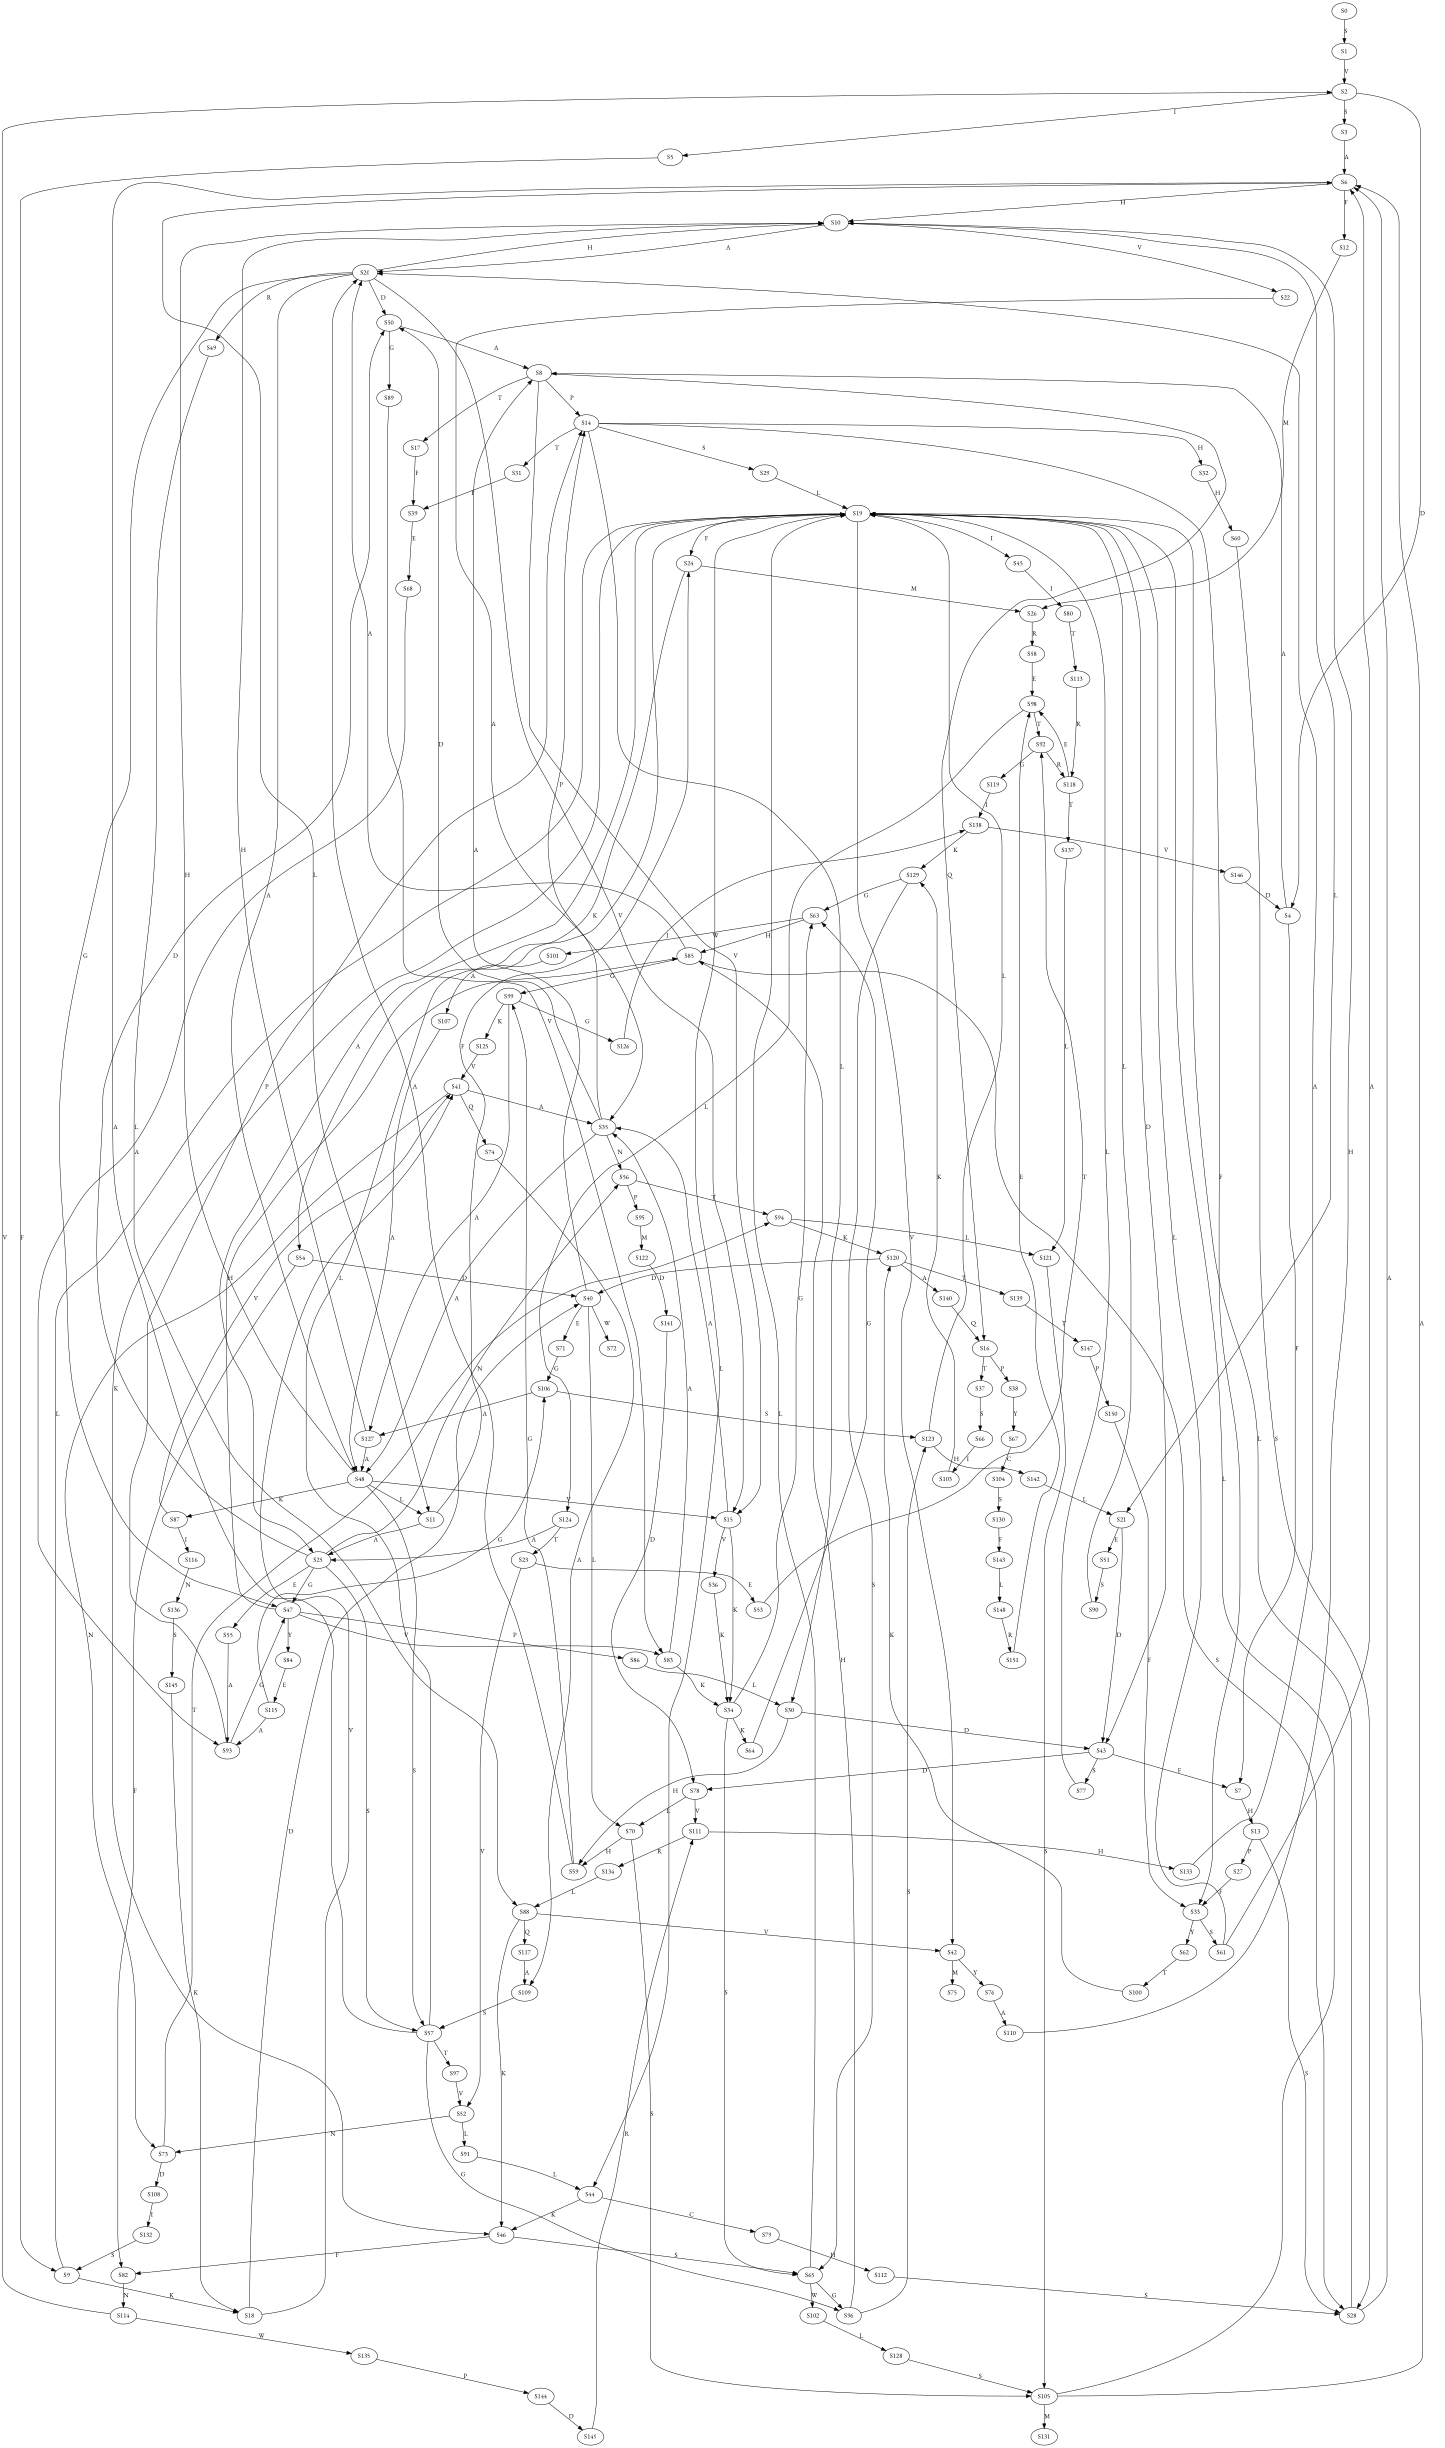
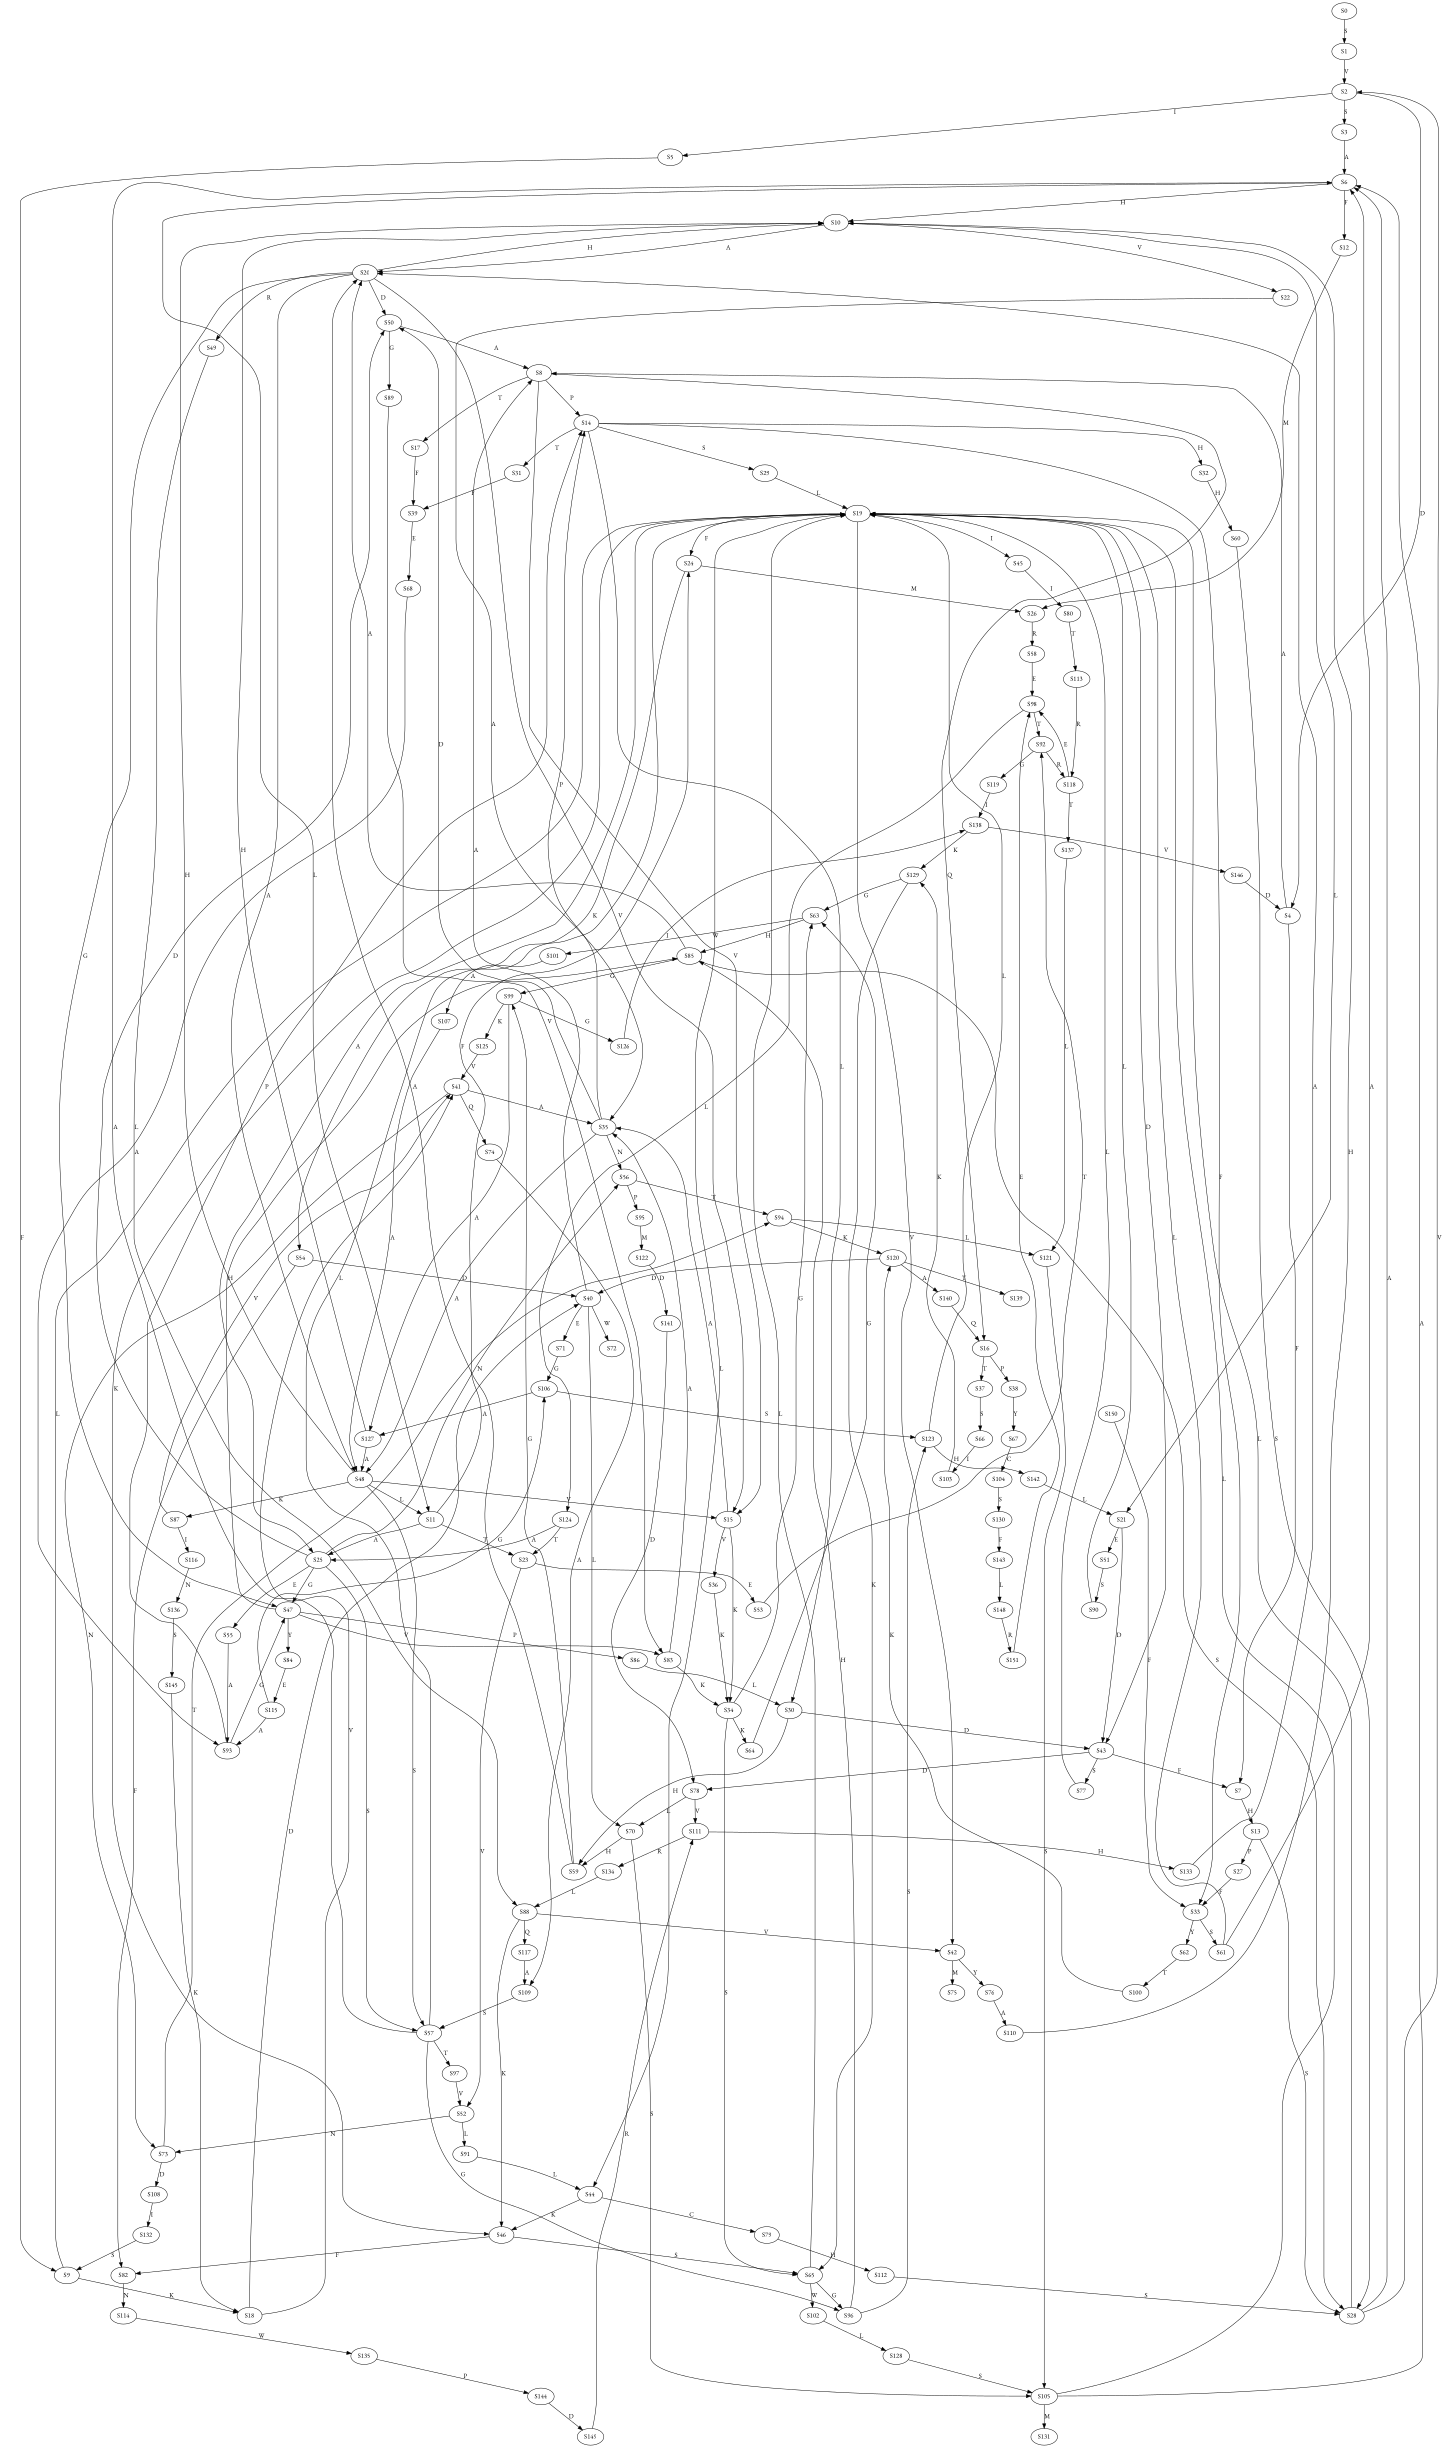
(3, 600) -> (1437, 1190)
(1087, 1349) -> none
none -> (475, 1539)
(874, 1585) -> (874, 1585)
